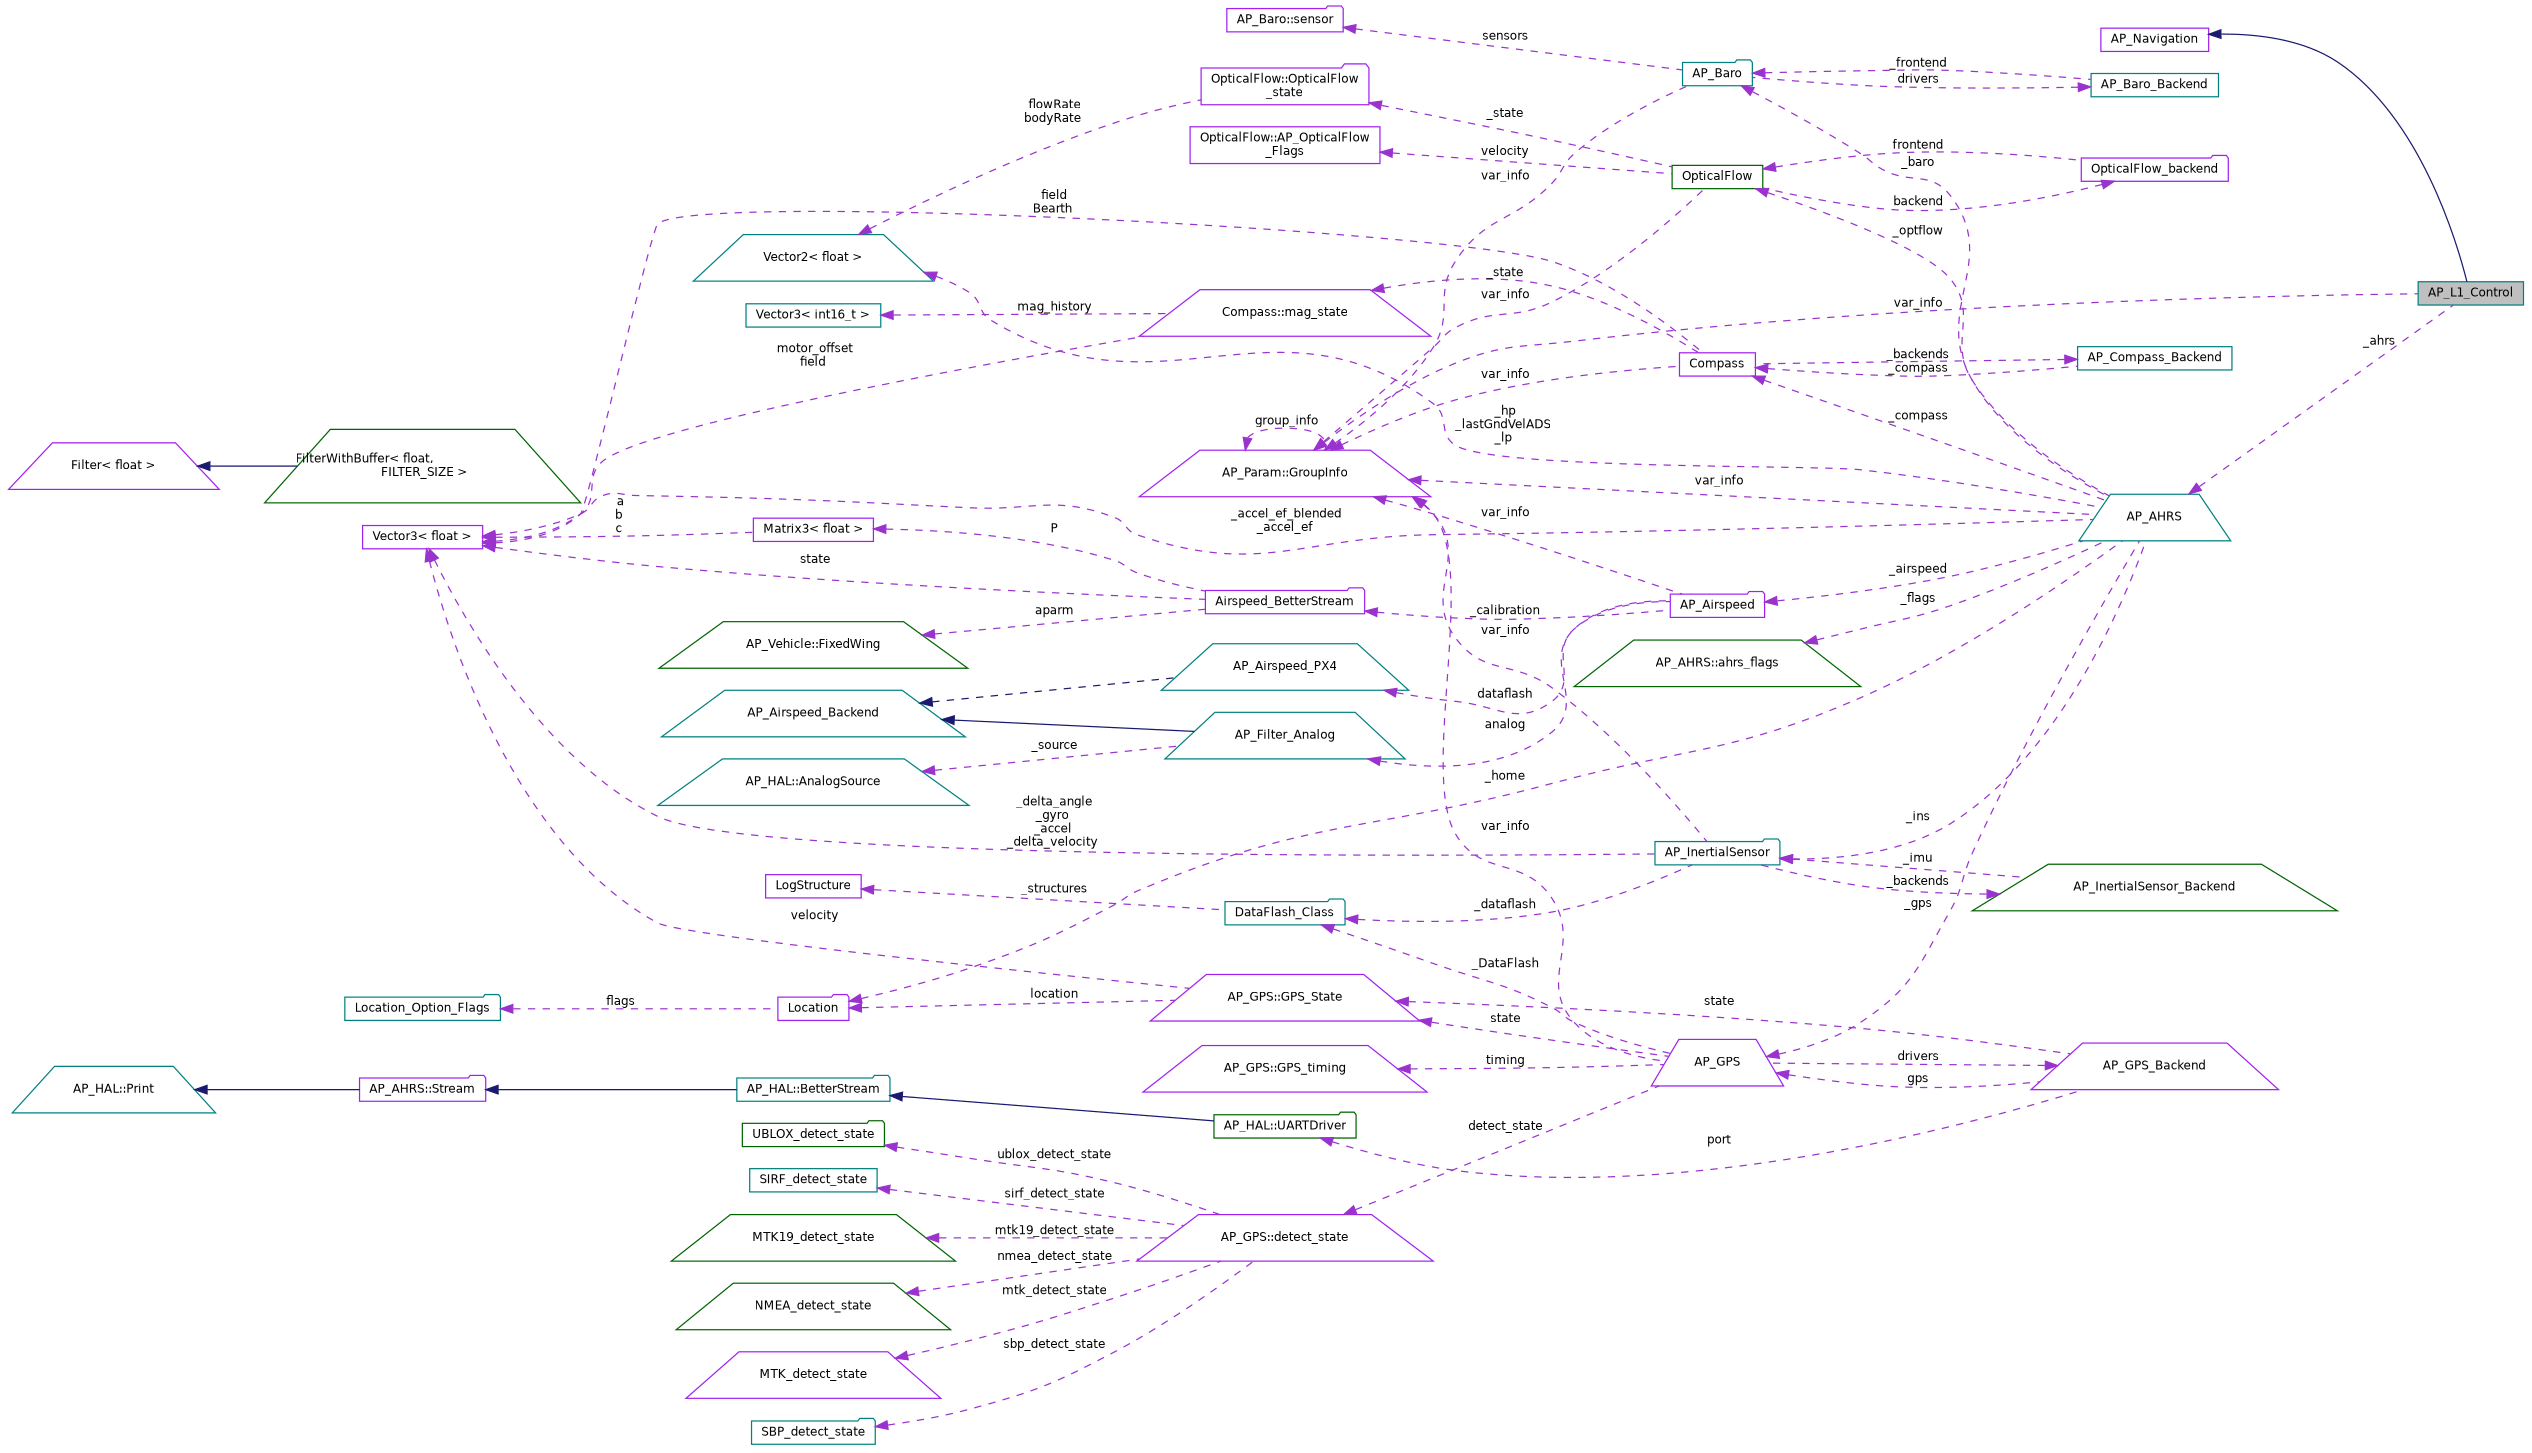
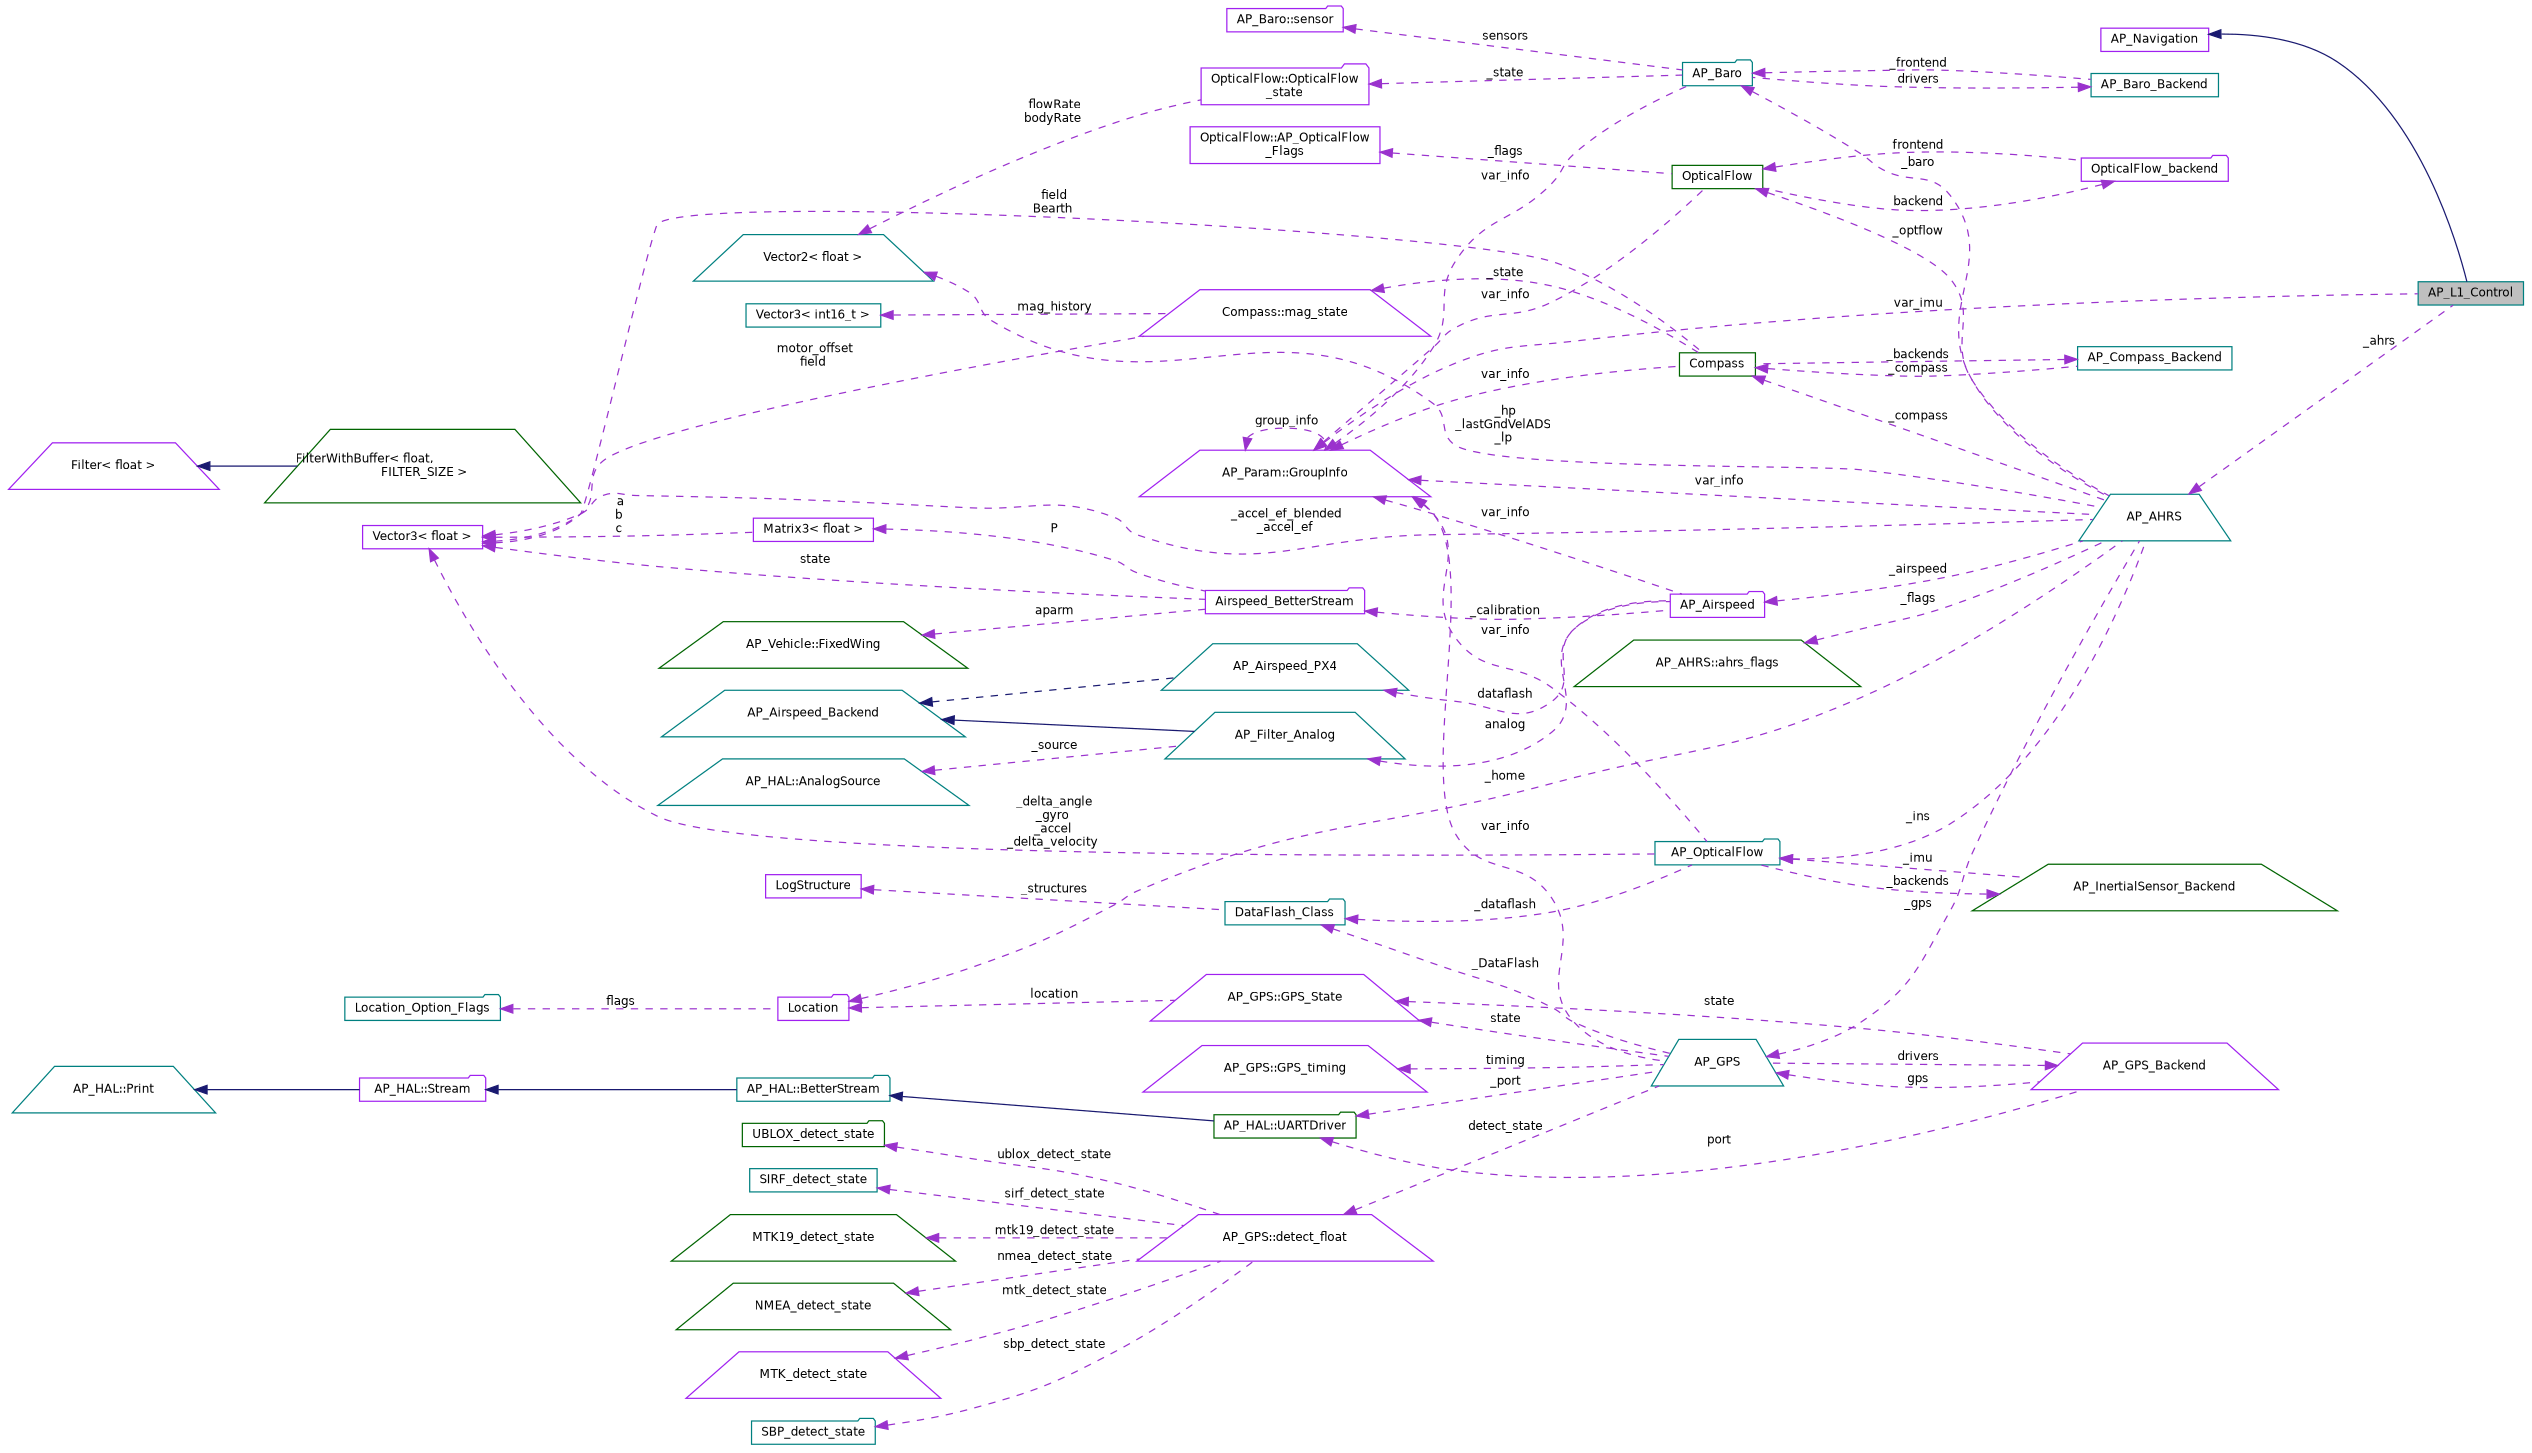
(1527, 135) -> (1532, 79)
(1504, 152) -> (1504, 152)
(1917, 304) -> (1917, 304)
(1717, 364) -> (1717, 364)
(1717, 853) -> (1717, 853)
(705, 933) -> none
(1717, 1063) -> (1717, 1063)
(423, 1090) -> (423, 1090)
none -> (1514, 1093)
(1285, 1238) -> (1285, 1238)
